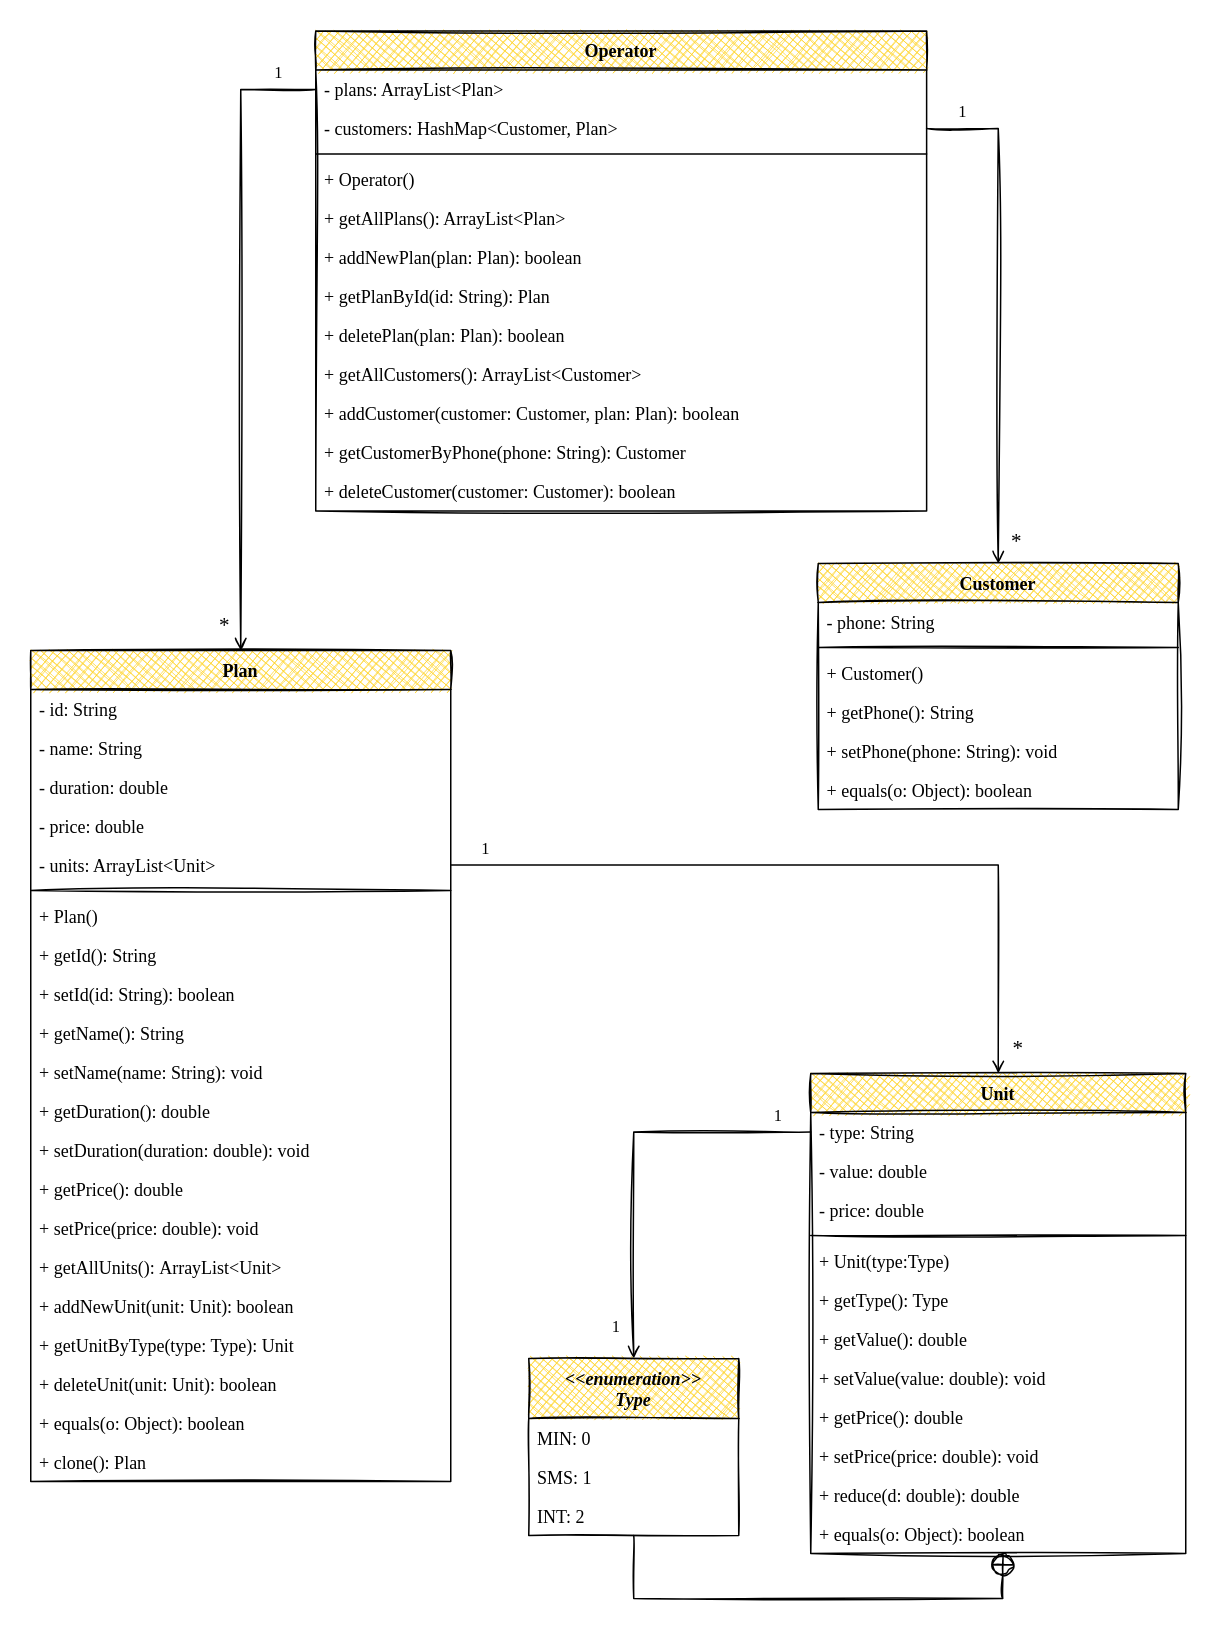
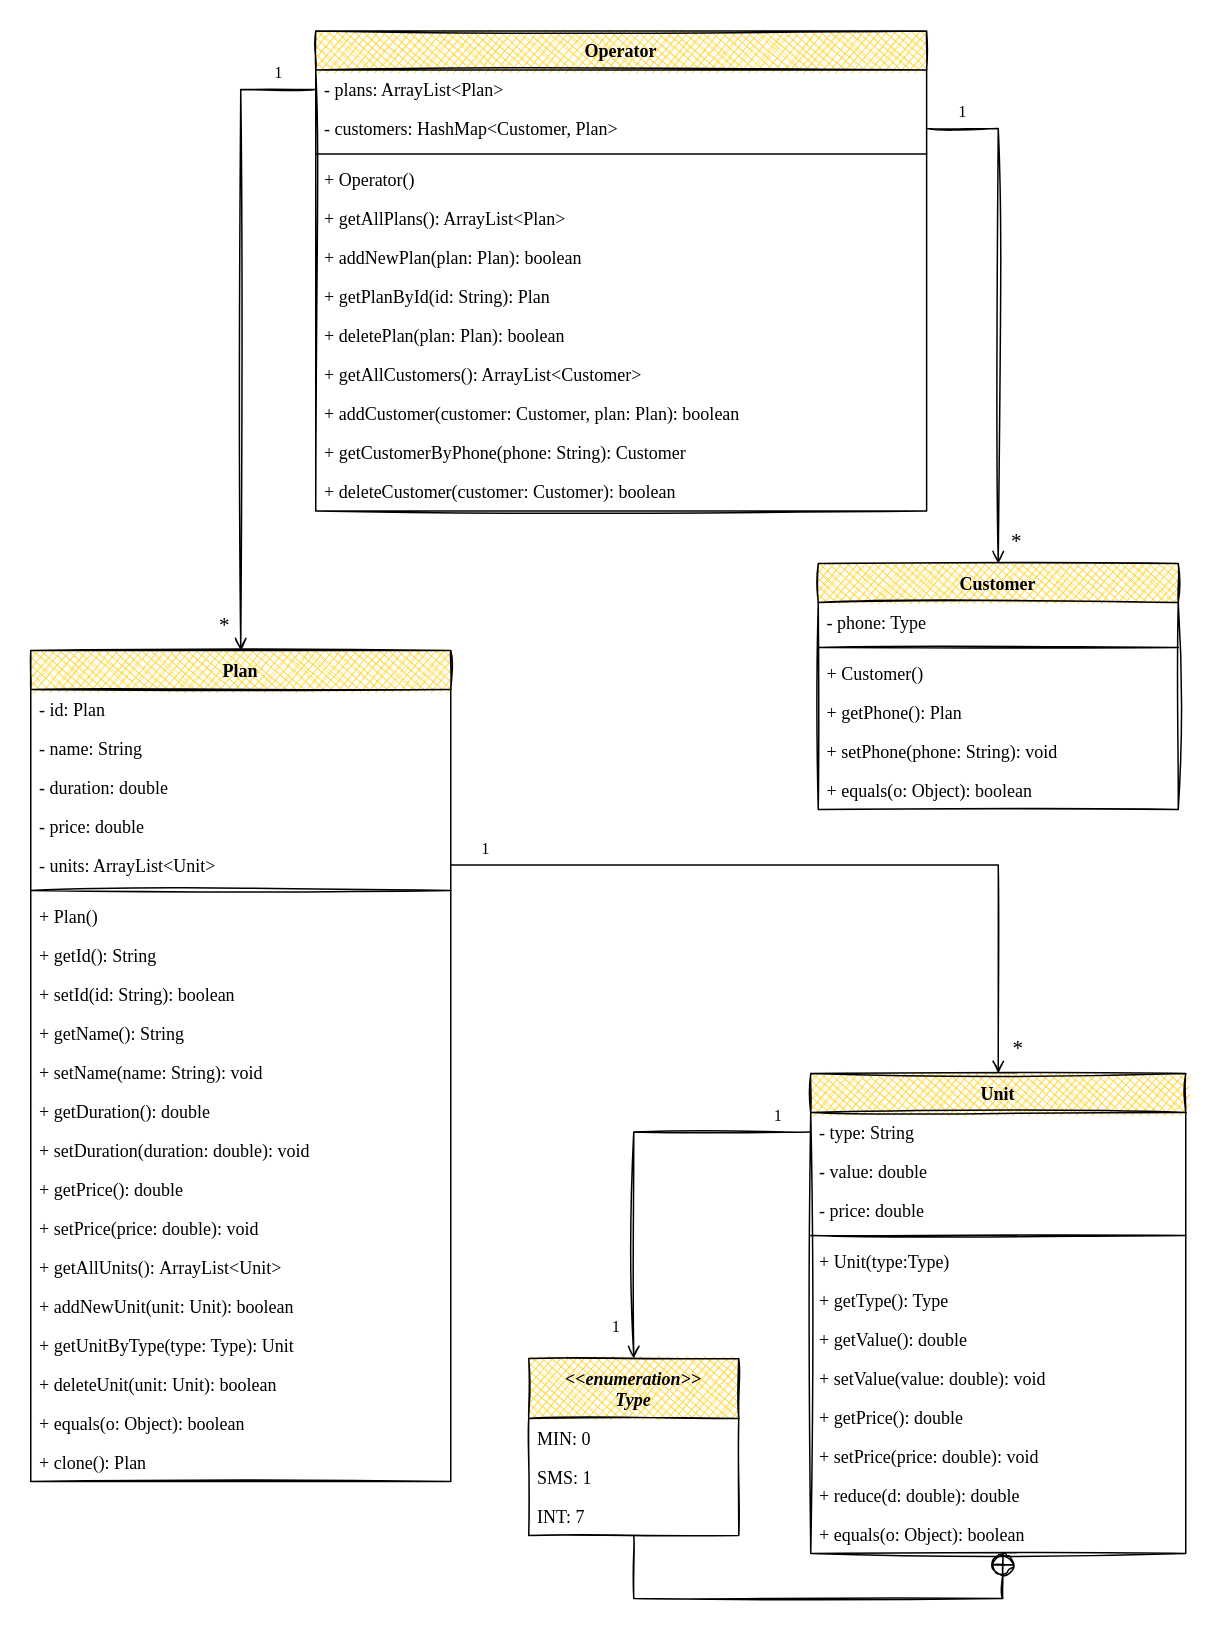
(893, 623) -> (885, 623)
(88, 710) -> (78, 710)
(918, 713) -> (908, 713)
(563, 1517) -> (563, 1517)
